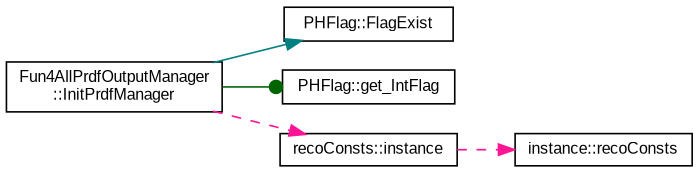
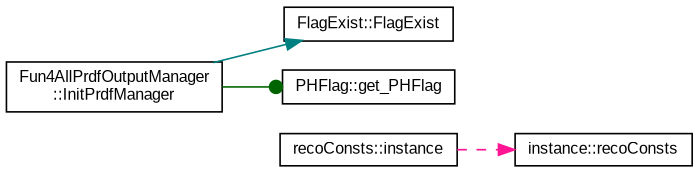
(369, 24) -> (369, 24)
(369, 87) -> (369, 87)
(251, 121) -> none
